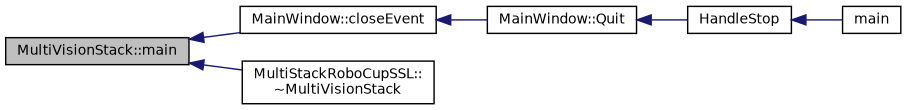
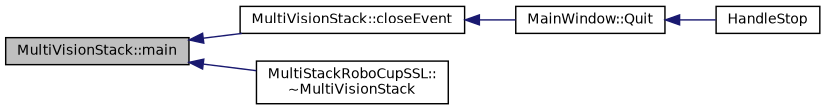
(338, 20) -> (352, 20)
(872, 20) -> none
